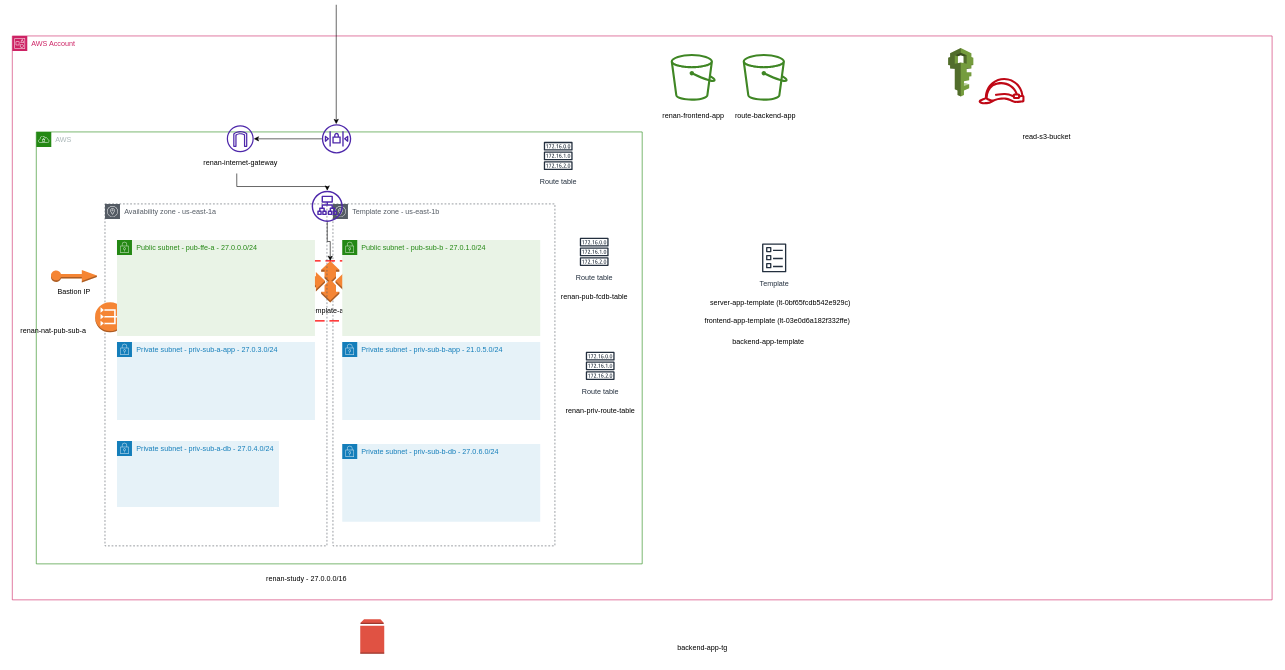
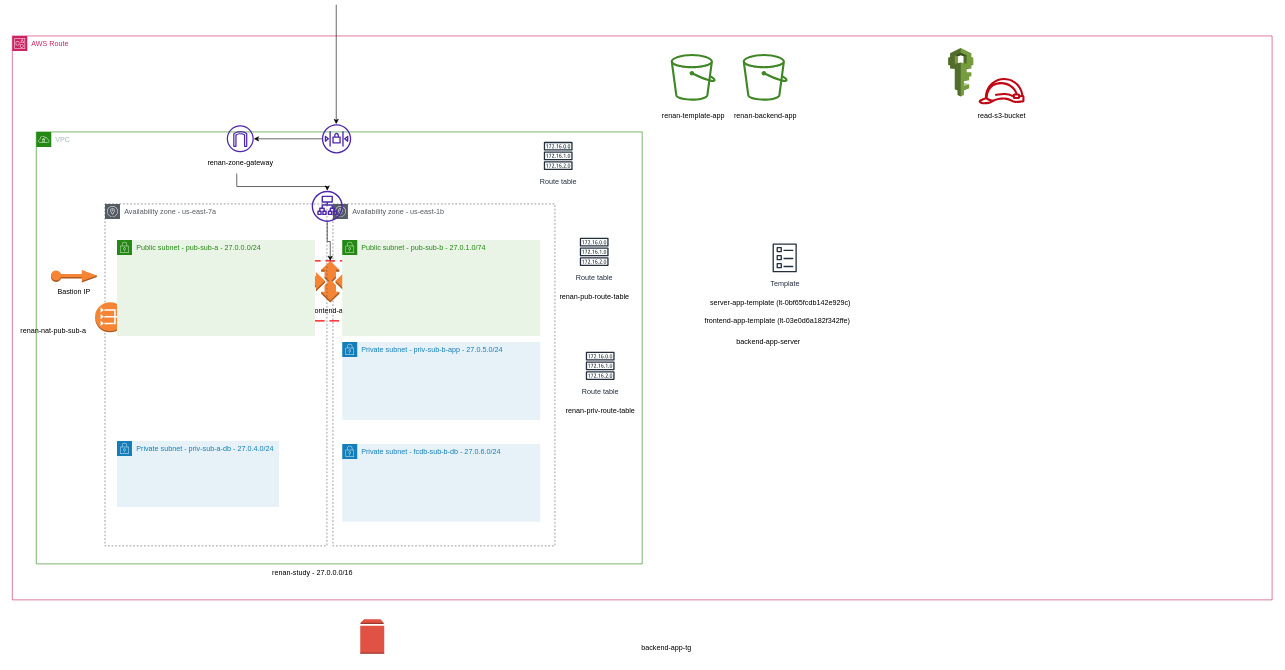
(53, 44) -> (49, 44)
(694, 116) -> (694, 116)
(766, 116) -> (766, 116)
(1047, 137) -> (1002, 116)
(62, 140) -> (62, 140)
(241, 163) -> (241, 163)
(177, 212) -> (177, 212)
(401, 212) -> (405, 212)
(206, 248) -> (206, 248)
(431, 248) -> (431, 248)
(774, 258) -> (785, 258)
(595, 297) -> (595, 297)
(781, 303) -> (781, 303)
(331, 311) -> (331, 311)
(778, 321) -> (778, 321)
(769, 342) -> (769, 342)
(443, 350) -> (443, 350)
(216, 381) -> none
(441, 452) -> (442, 452)
(306, 579) -> (312, 573)
(702, 648) -> (666, 648)
